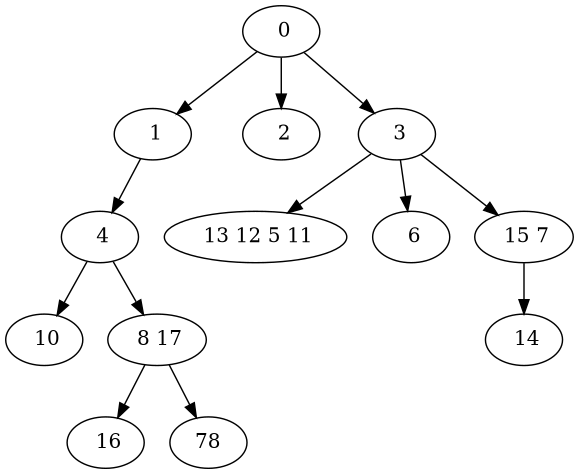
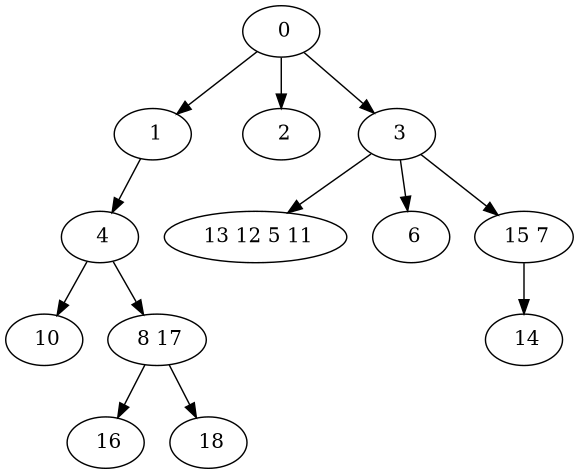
(208, 443) -> (208, 443)
